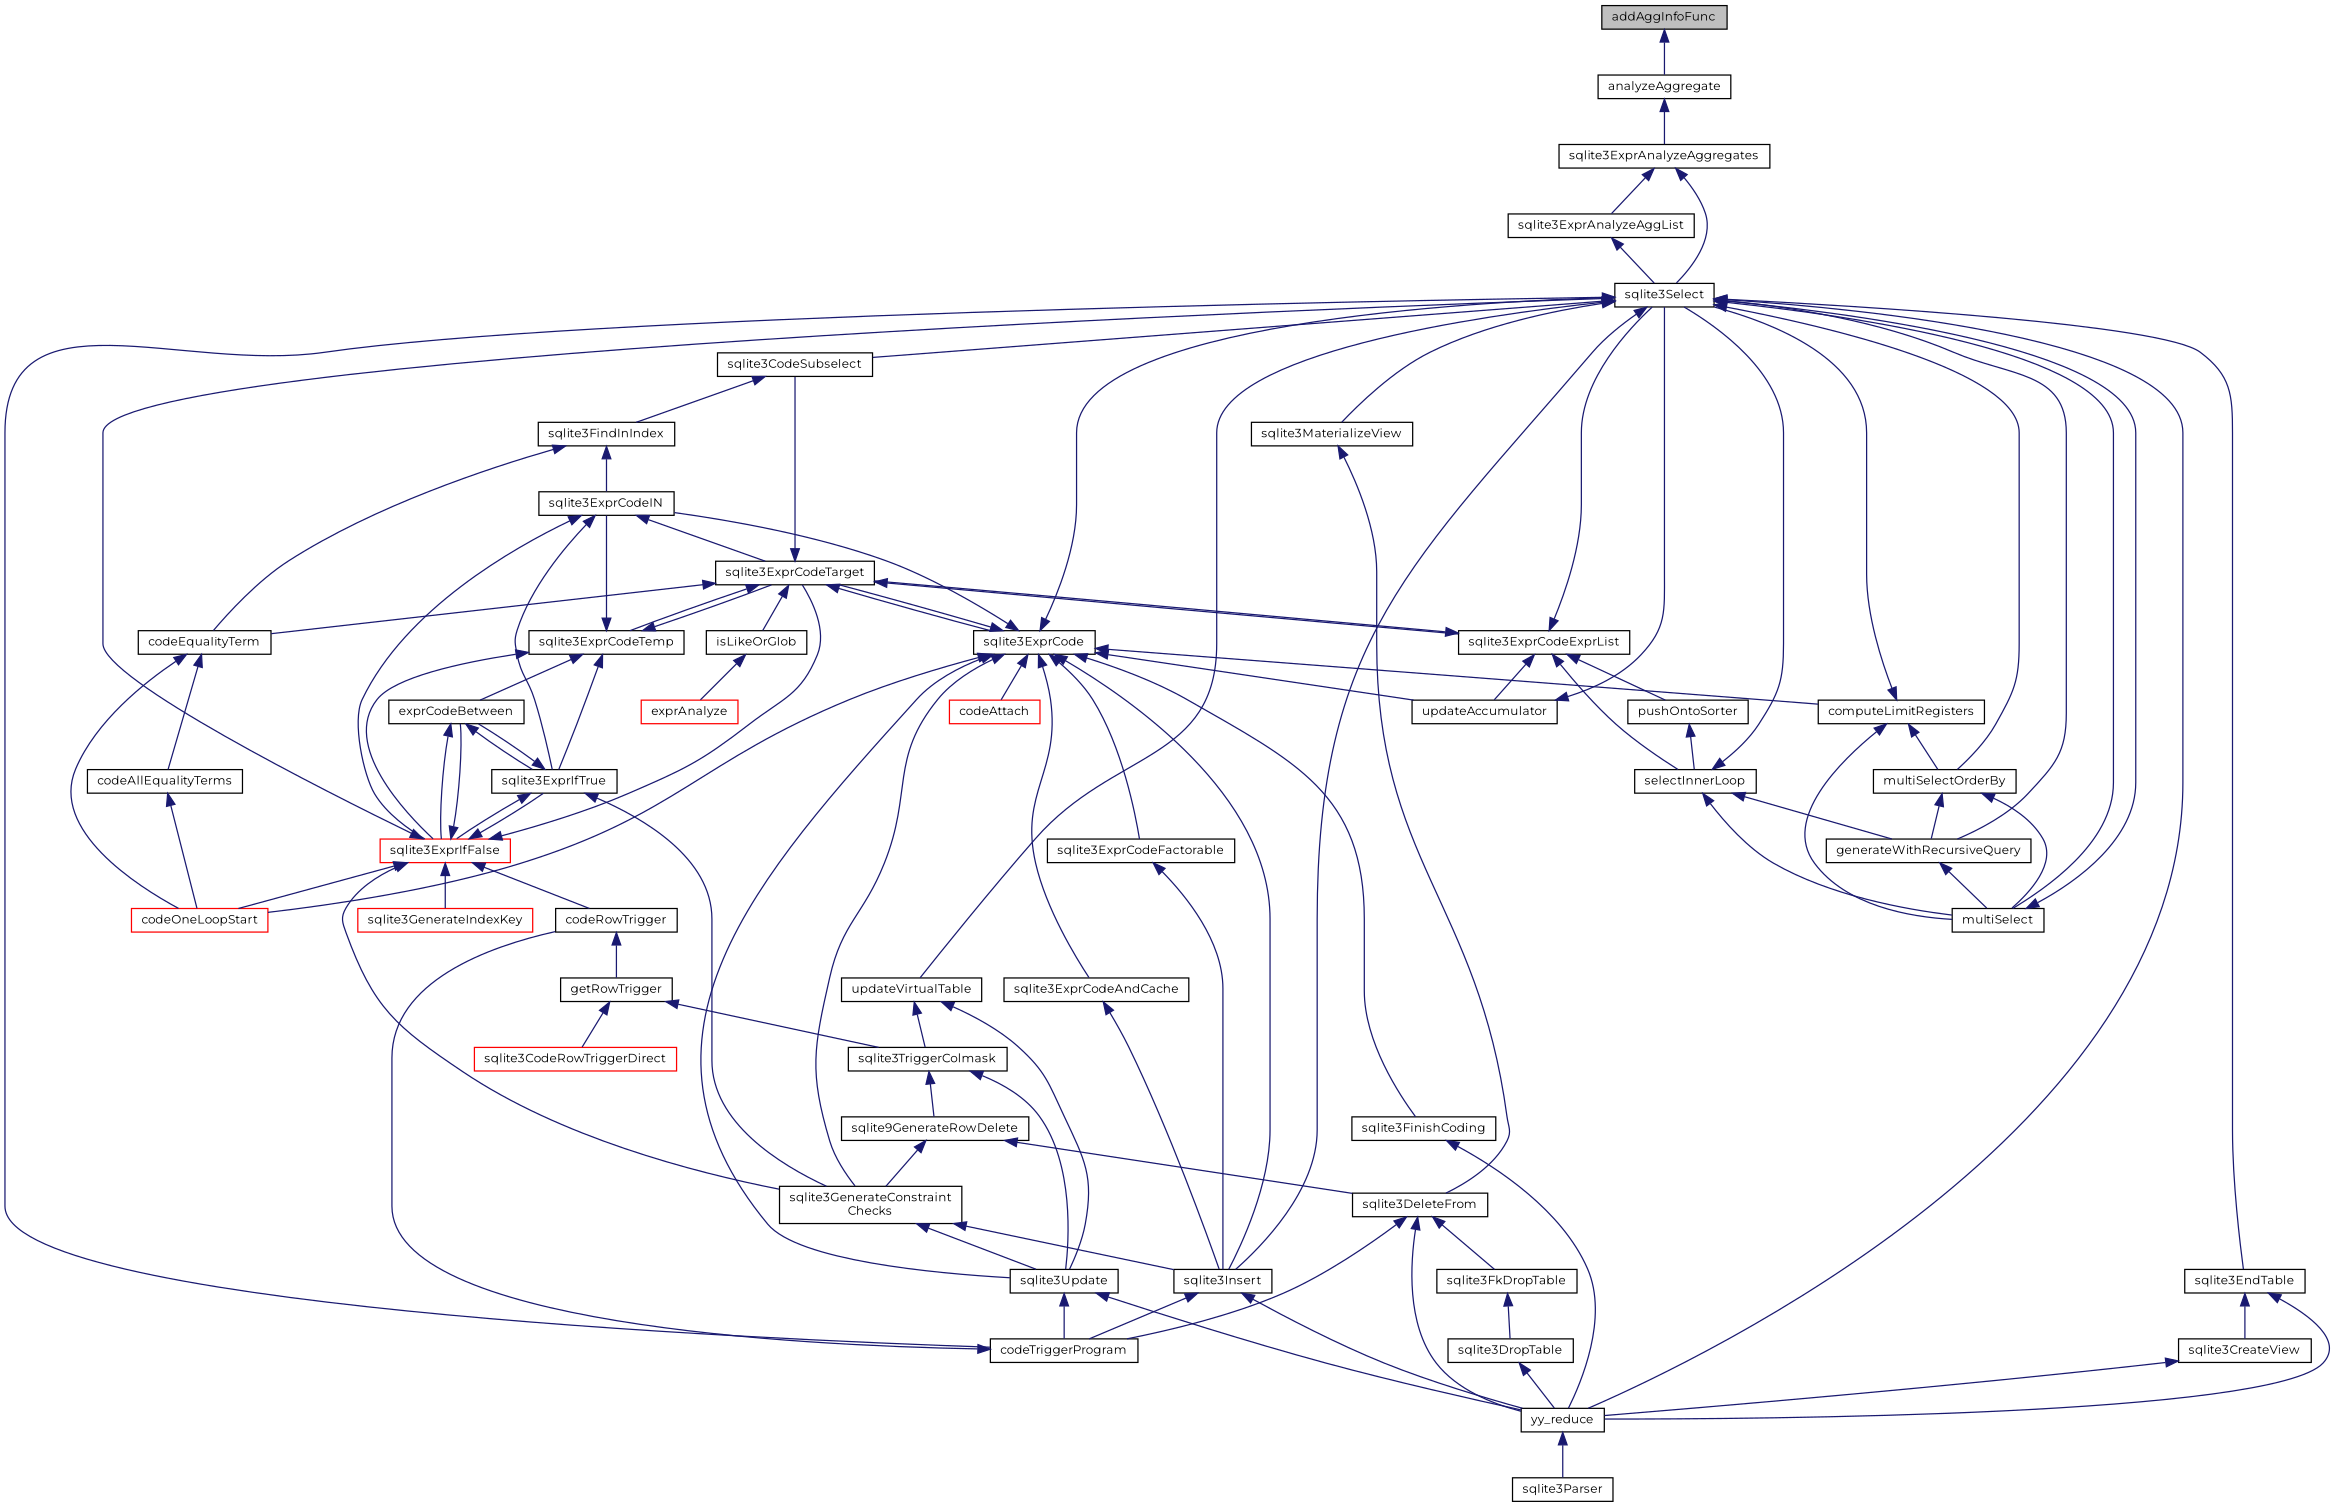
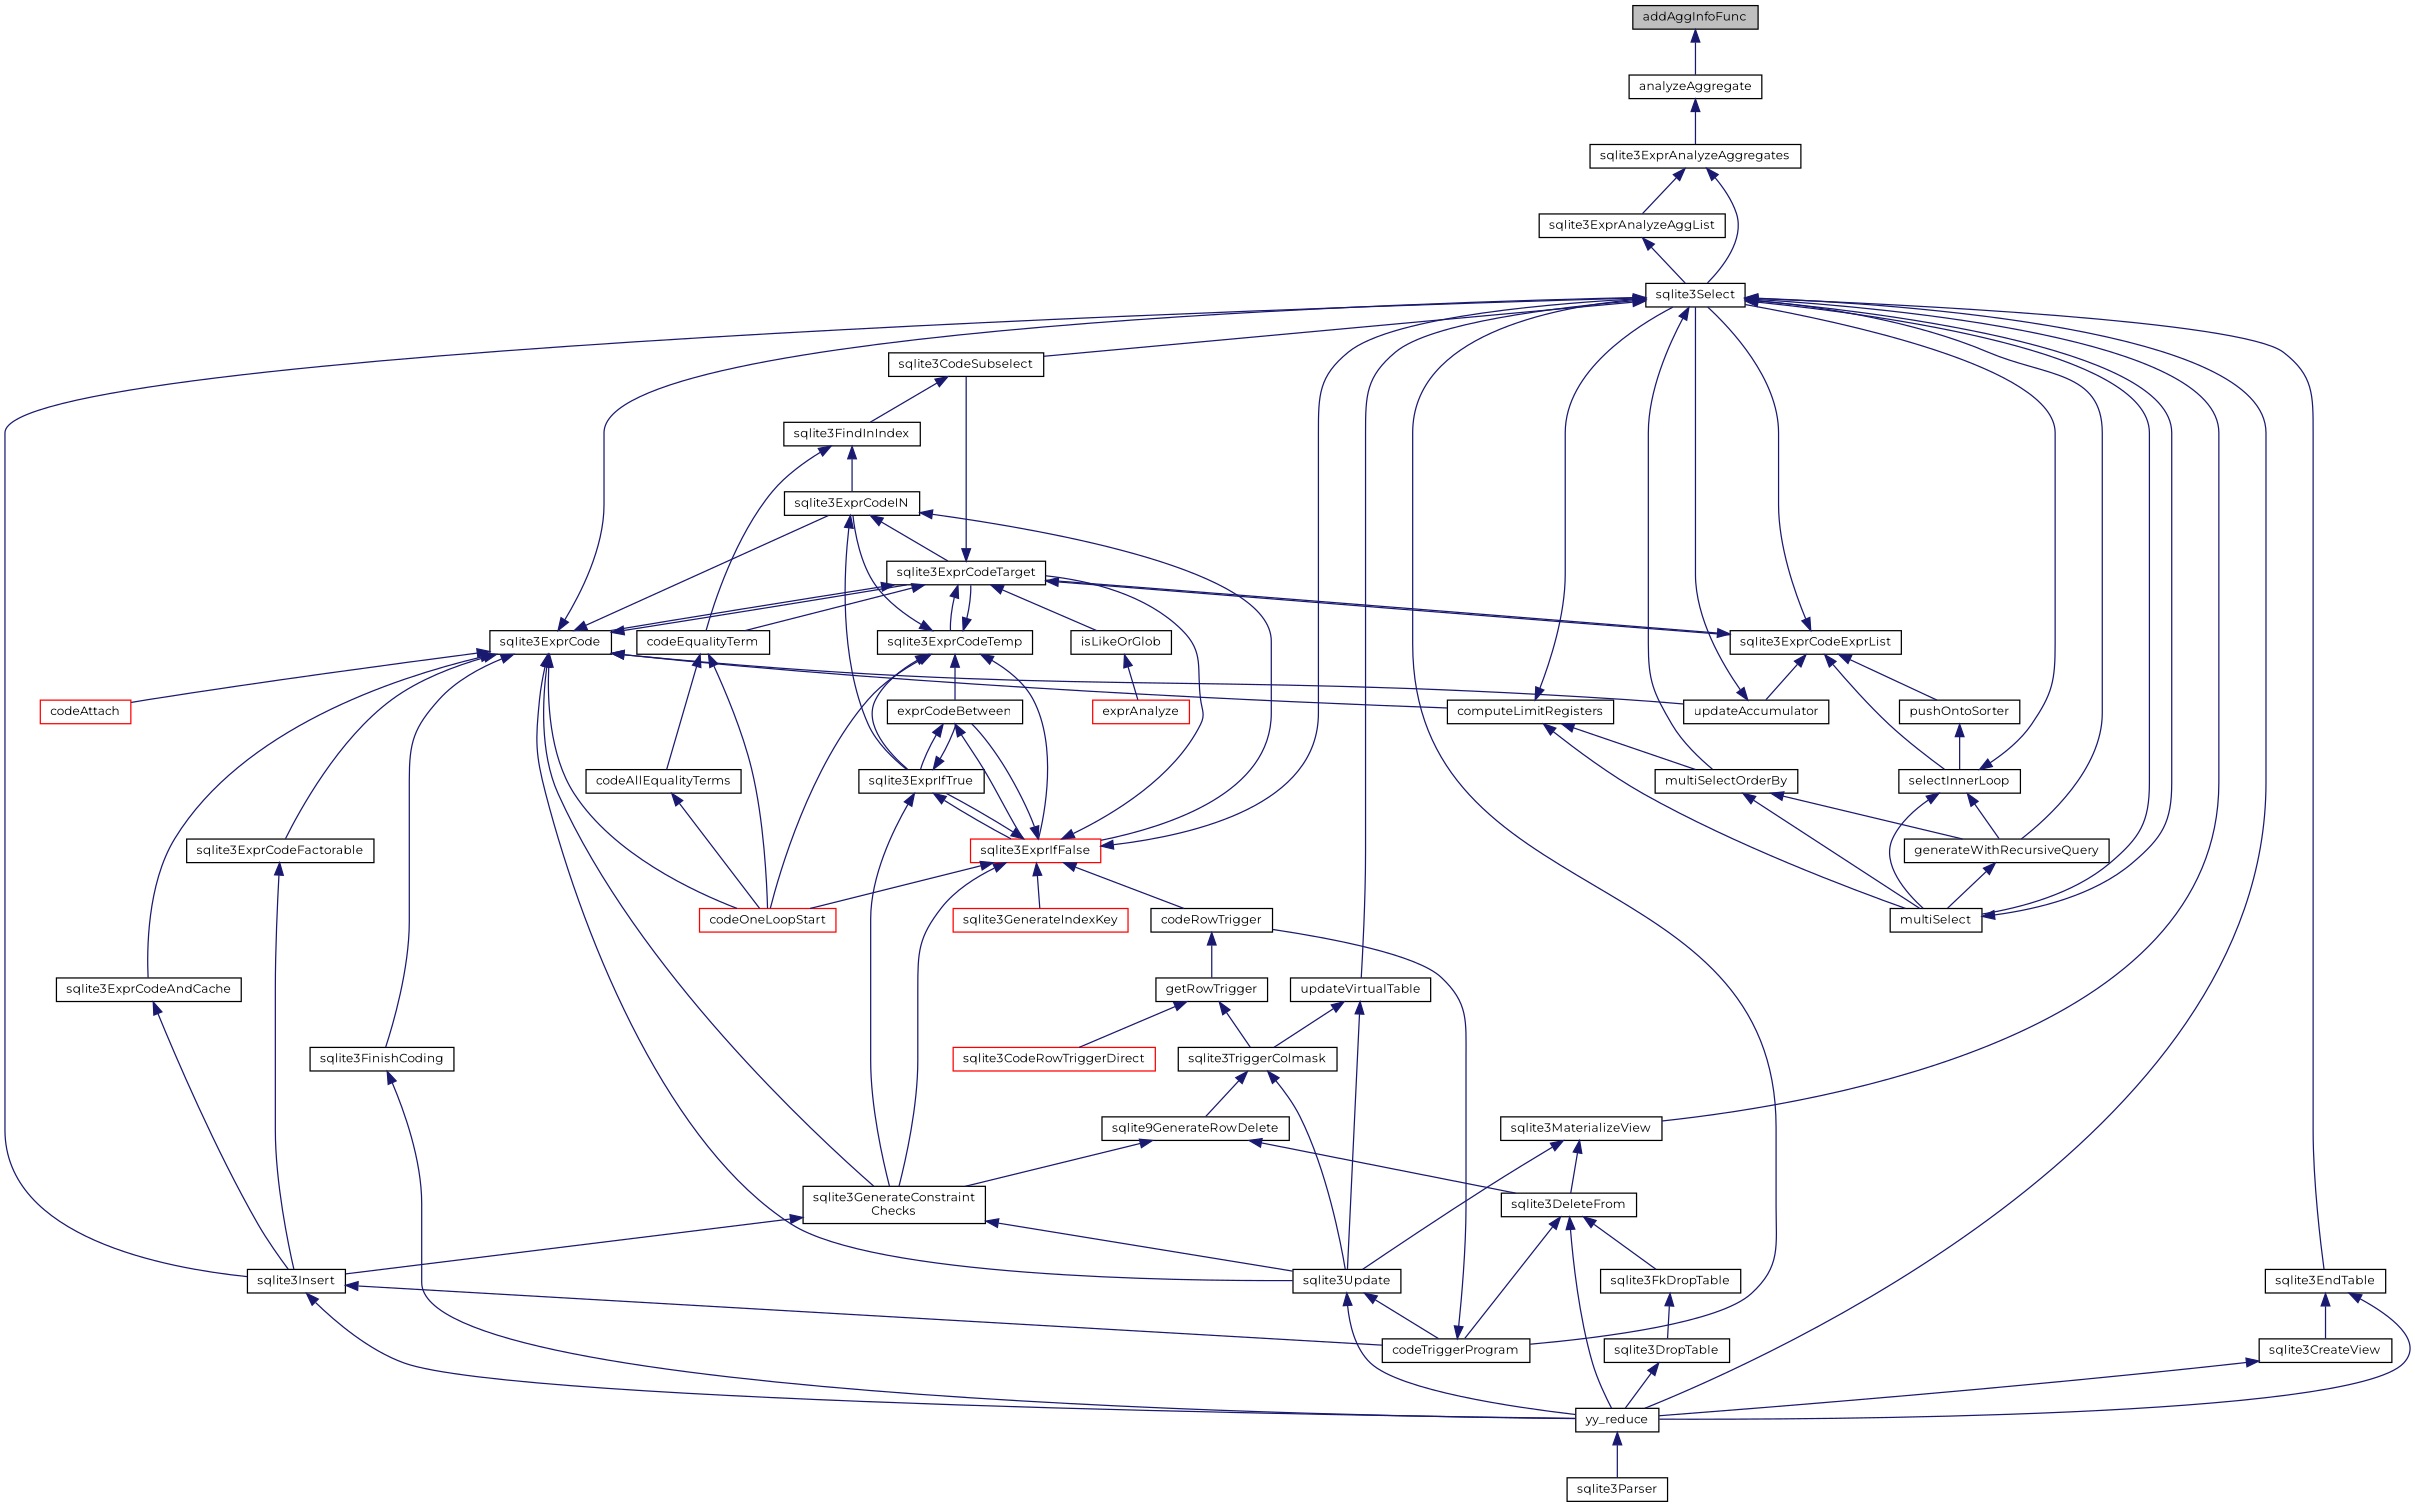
none -> (822, 769)
(1270, 926) -> none
none -> (1457, 1207)
